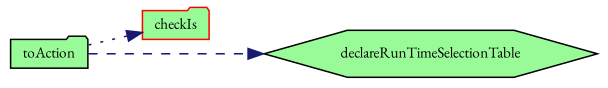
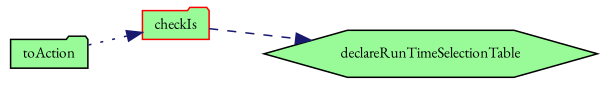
(168, 54) -> (252, 34)
